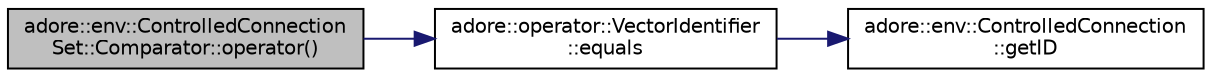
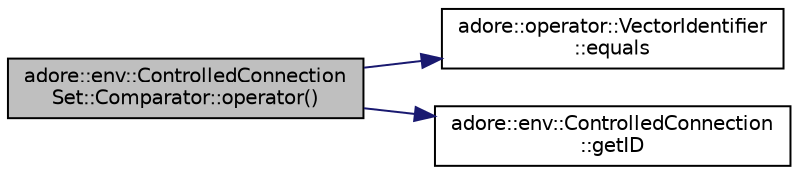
(803, 39) -> (389, 111)
